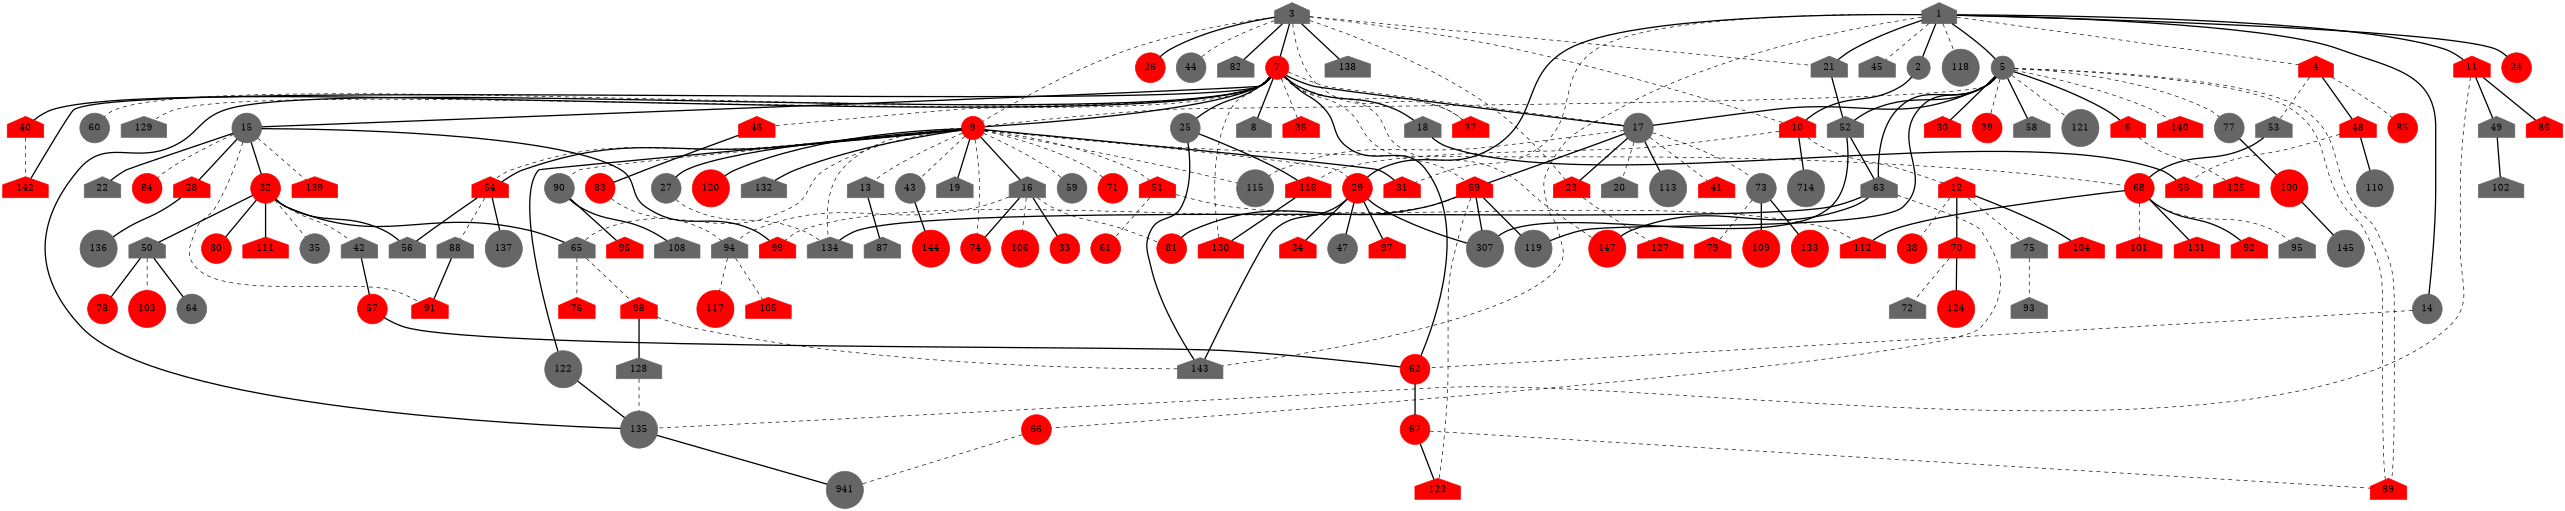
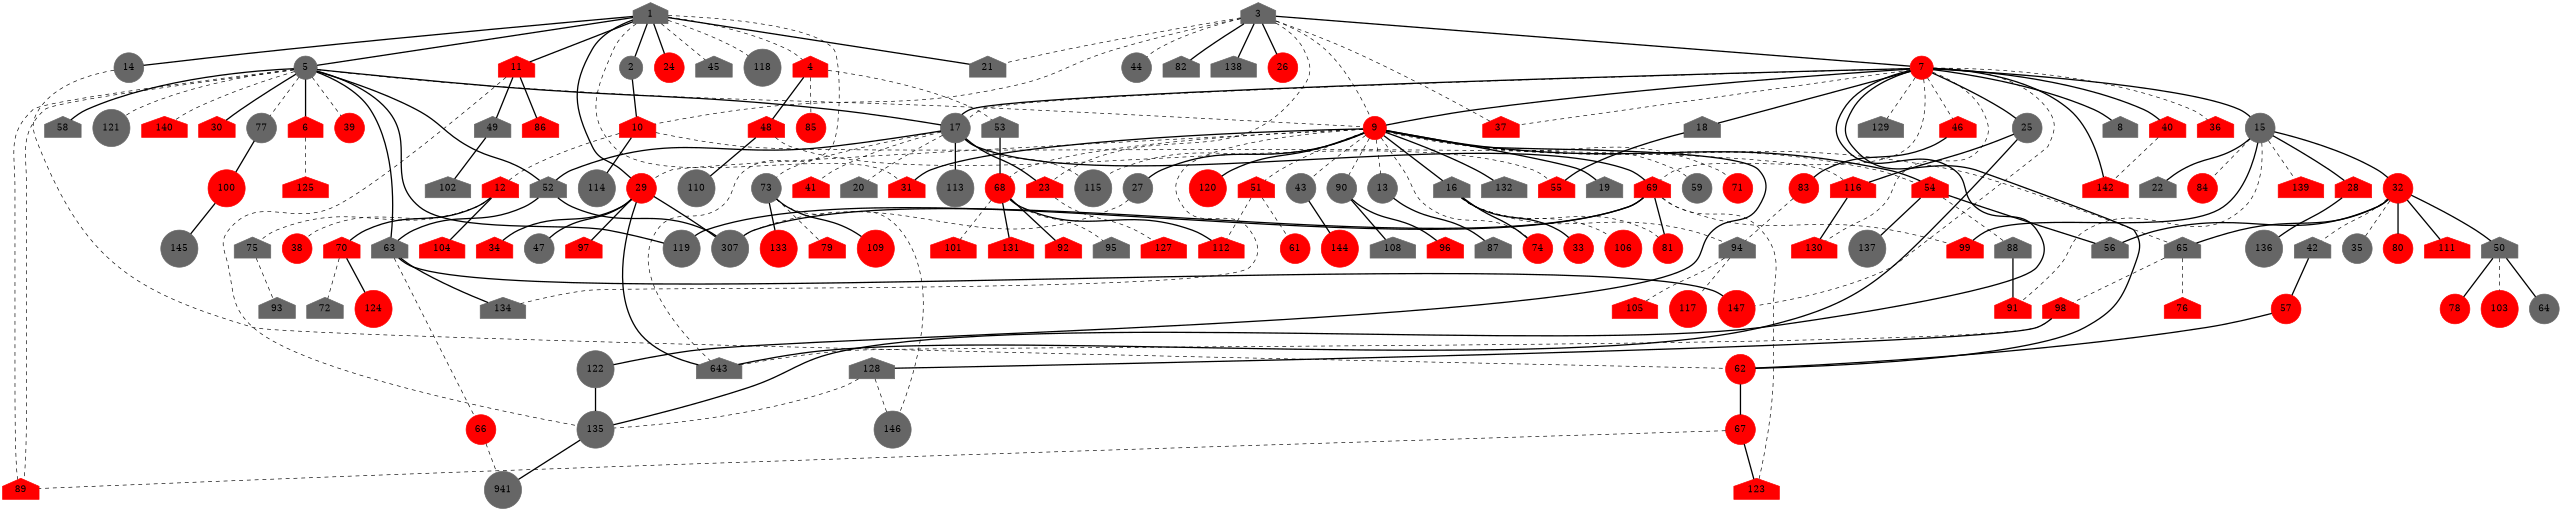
(1836, 93) -> (727, 149)
(95, 128) -> none
(866, 188) -> (1383, 188)
(1806, 188) -> (597, 188)
(714, 217) -> (937, 221)
(1200, 369) -> (719, 369)
none -> (893, 430)
